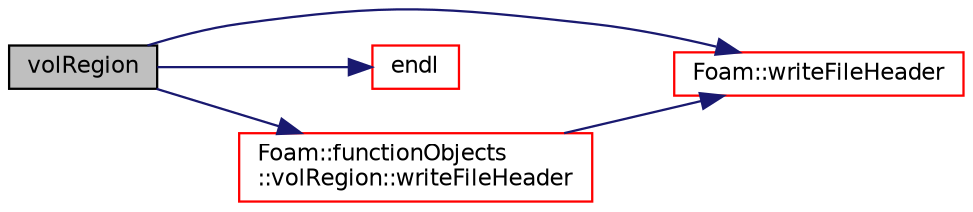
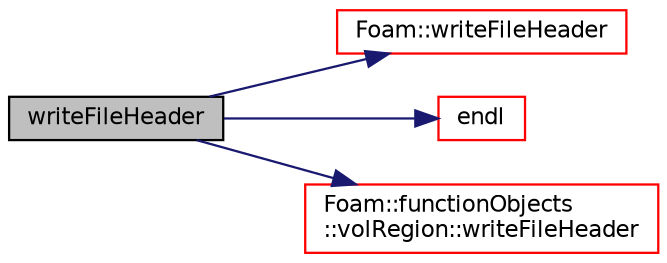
(83, 67) -> (116, 118)
(633, 117) -> none
